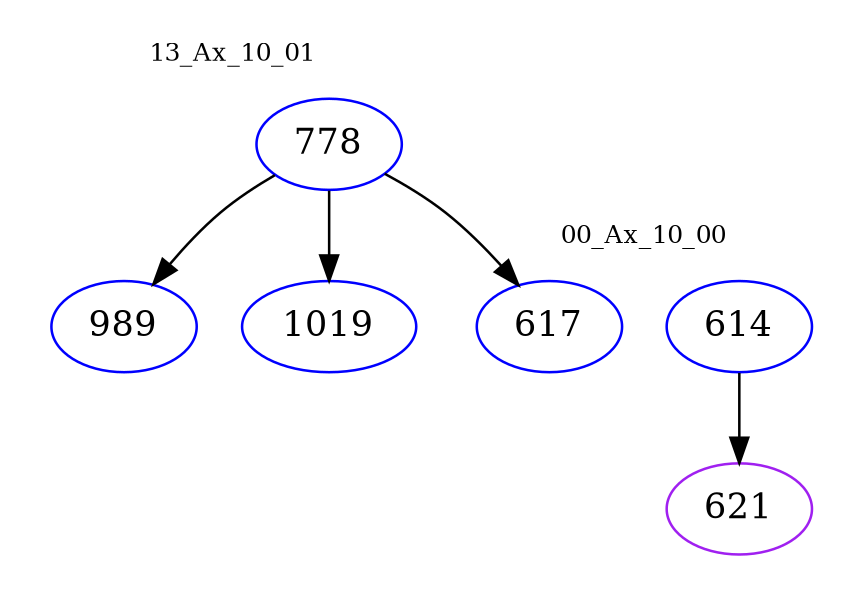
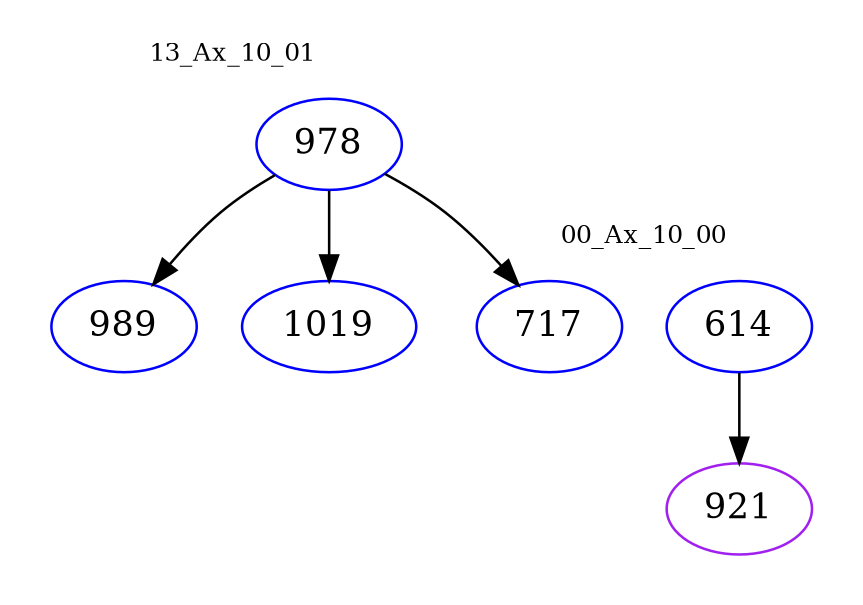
(329, 144) -> (329, 144)
(549, 327) -> (549, 327)
(739, 509) -> (739, 509)
